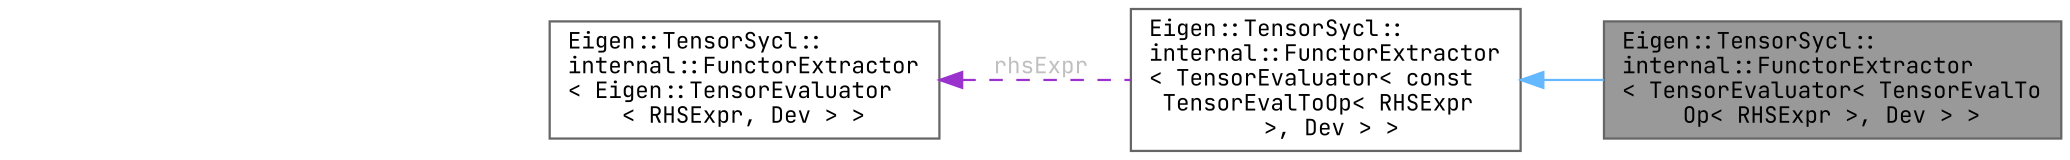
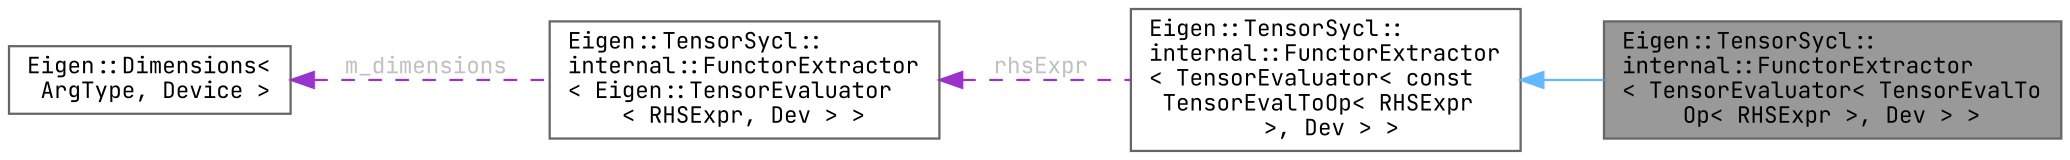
none -> (150, 80)
